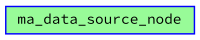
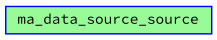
(100, 20) -> (109, 20)
